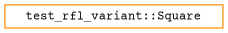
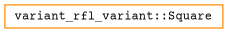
(114, 16) -> (114, 16)
